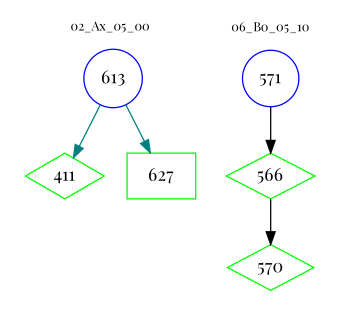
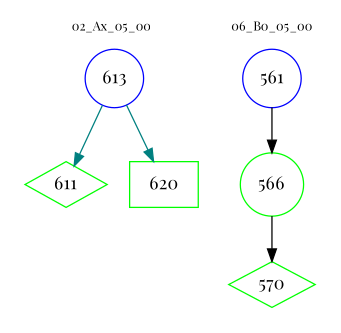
(271, 28) -> (272, 27)
(271, 78) -> (272, 78)
(65, 176) -> (66, 185)
(161, 176) -> (164, 185)
(271, 176) -> (272, 185)
